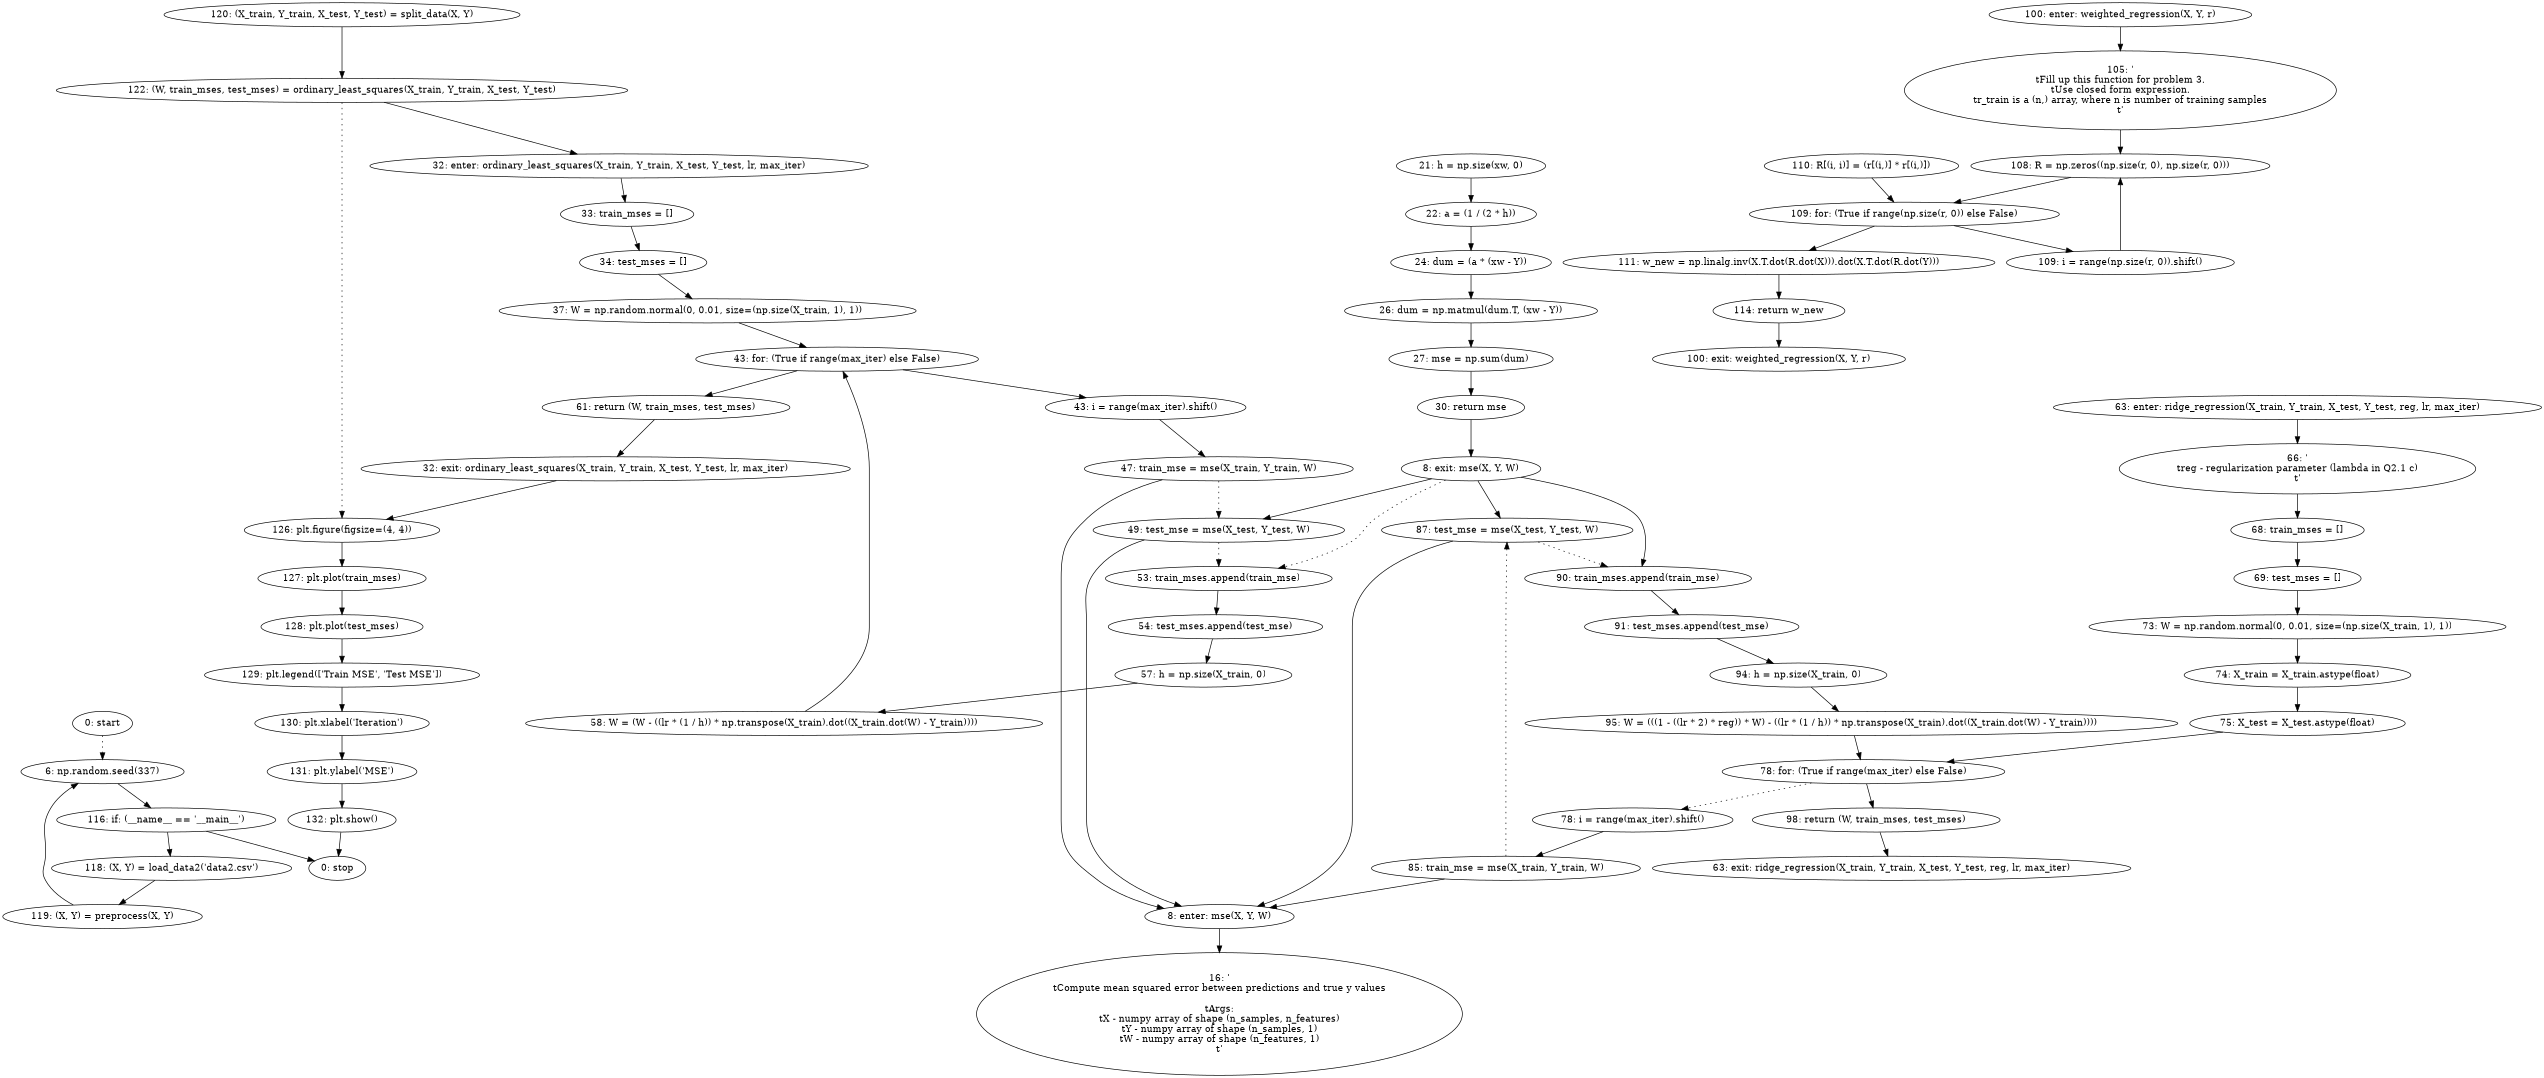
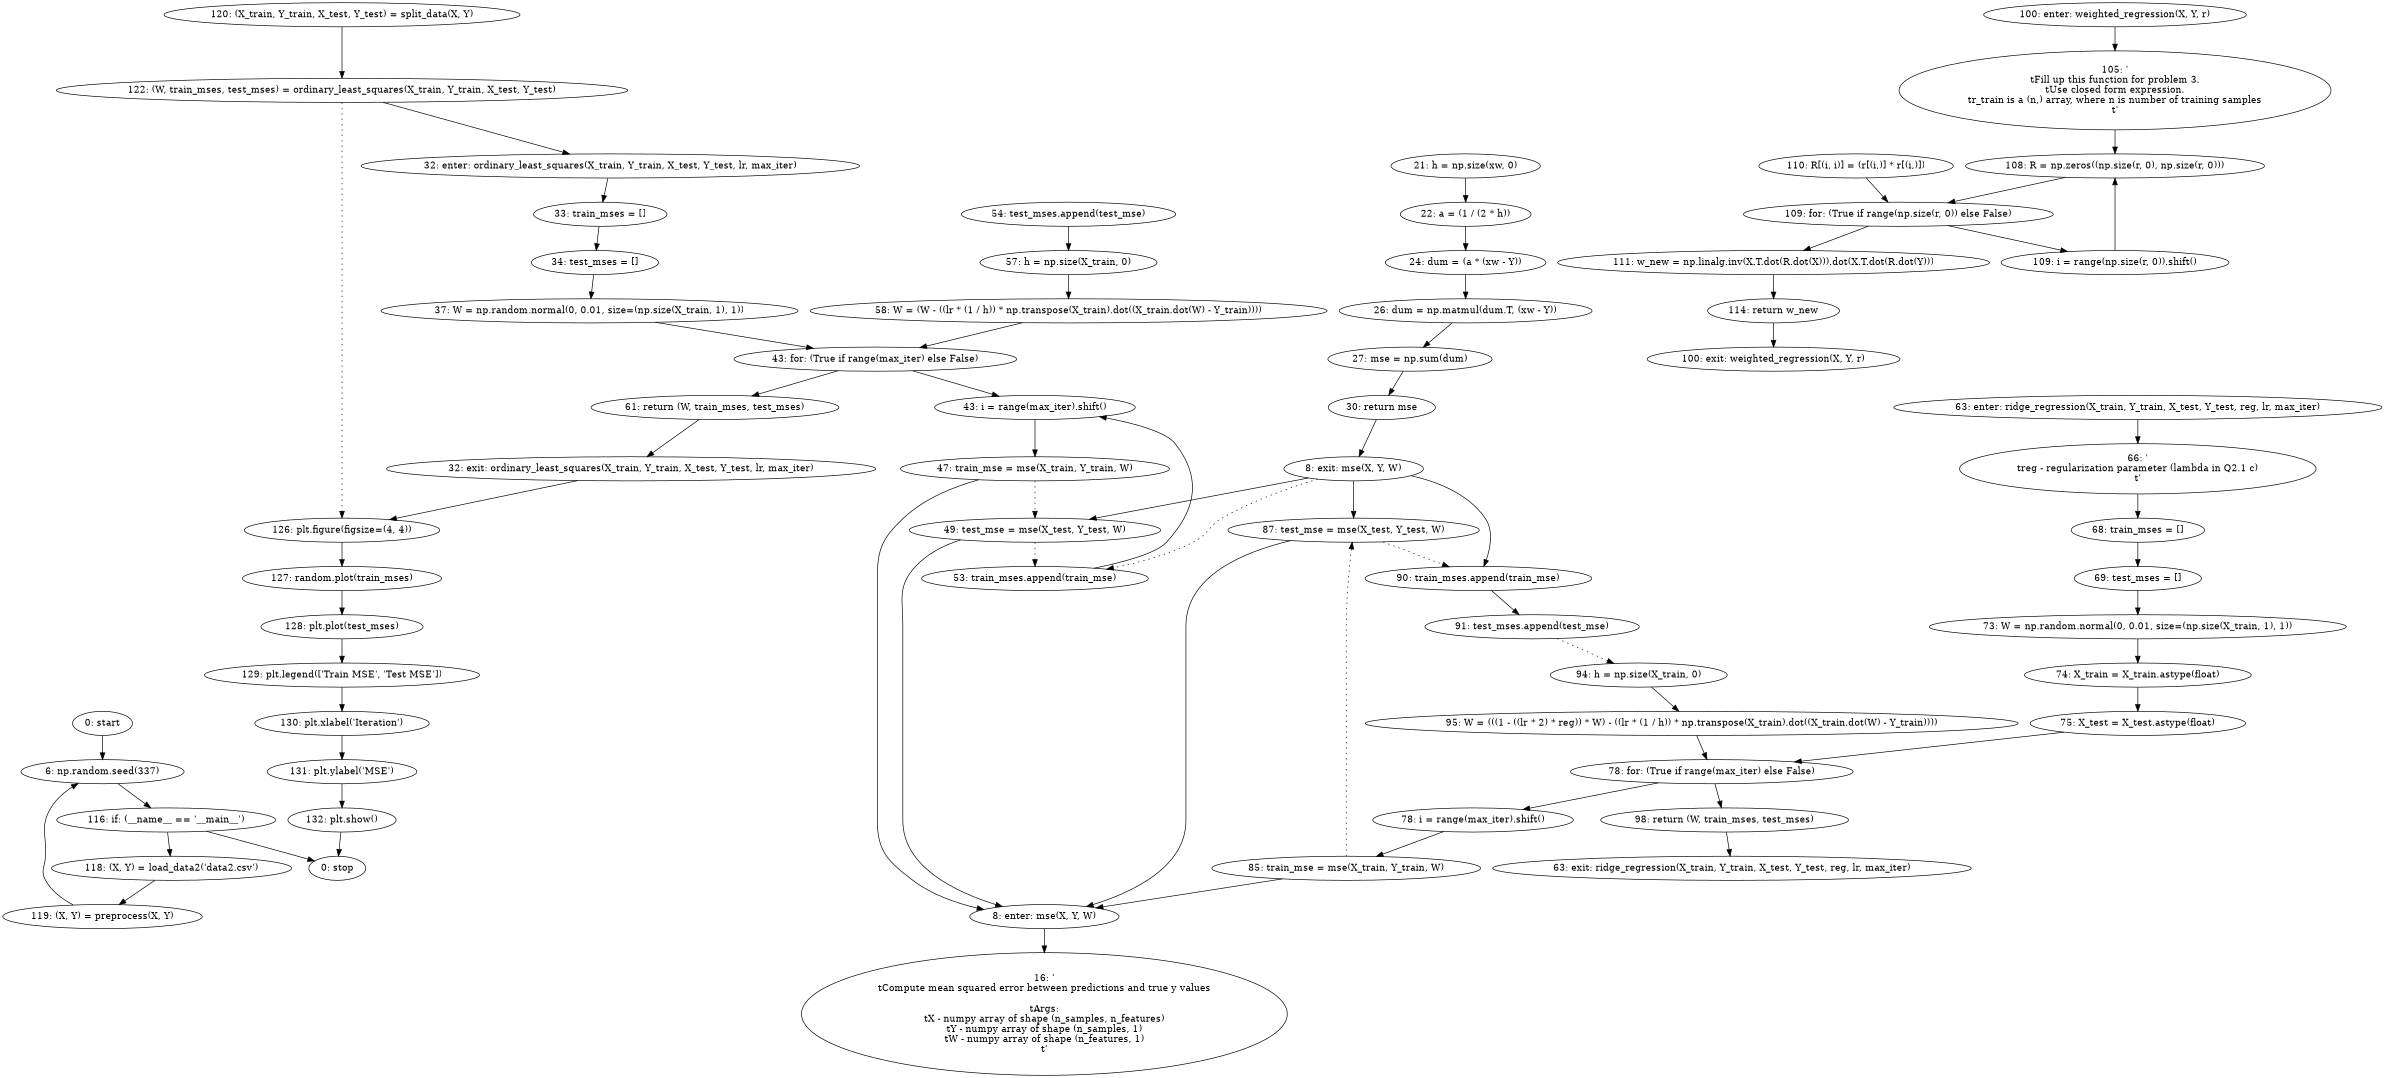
(342, 579) -> (342, 579)
(1217, 599) -> (1192, 490)
(1742, 650) -> (1582, 650)
(103, 744) -> (103, 744)
(1750, 796) -> (1594, 796)
